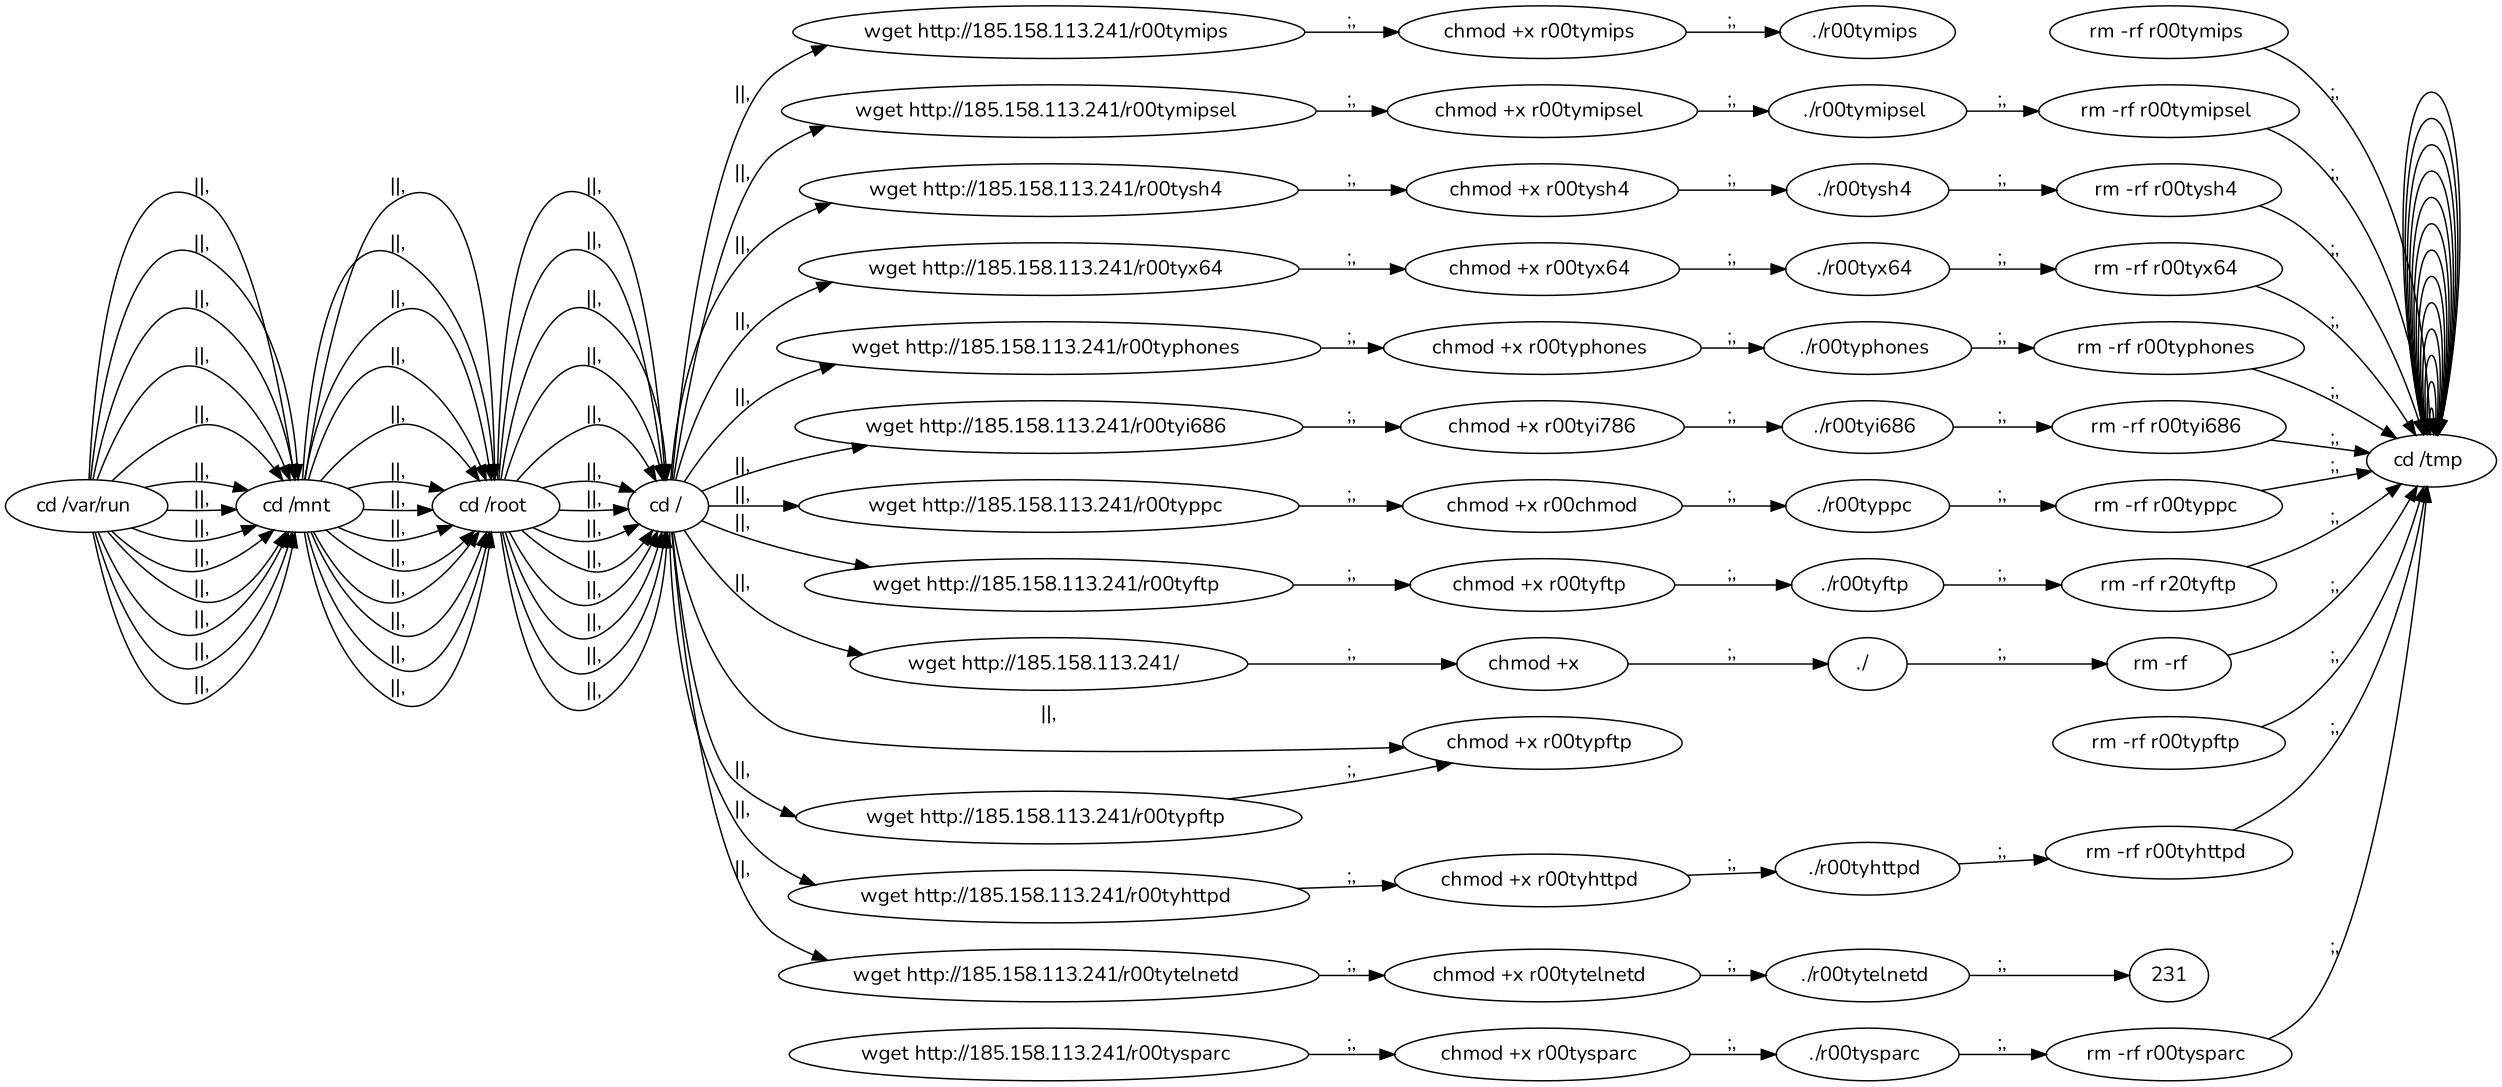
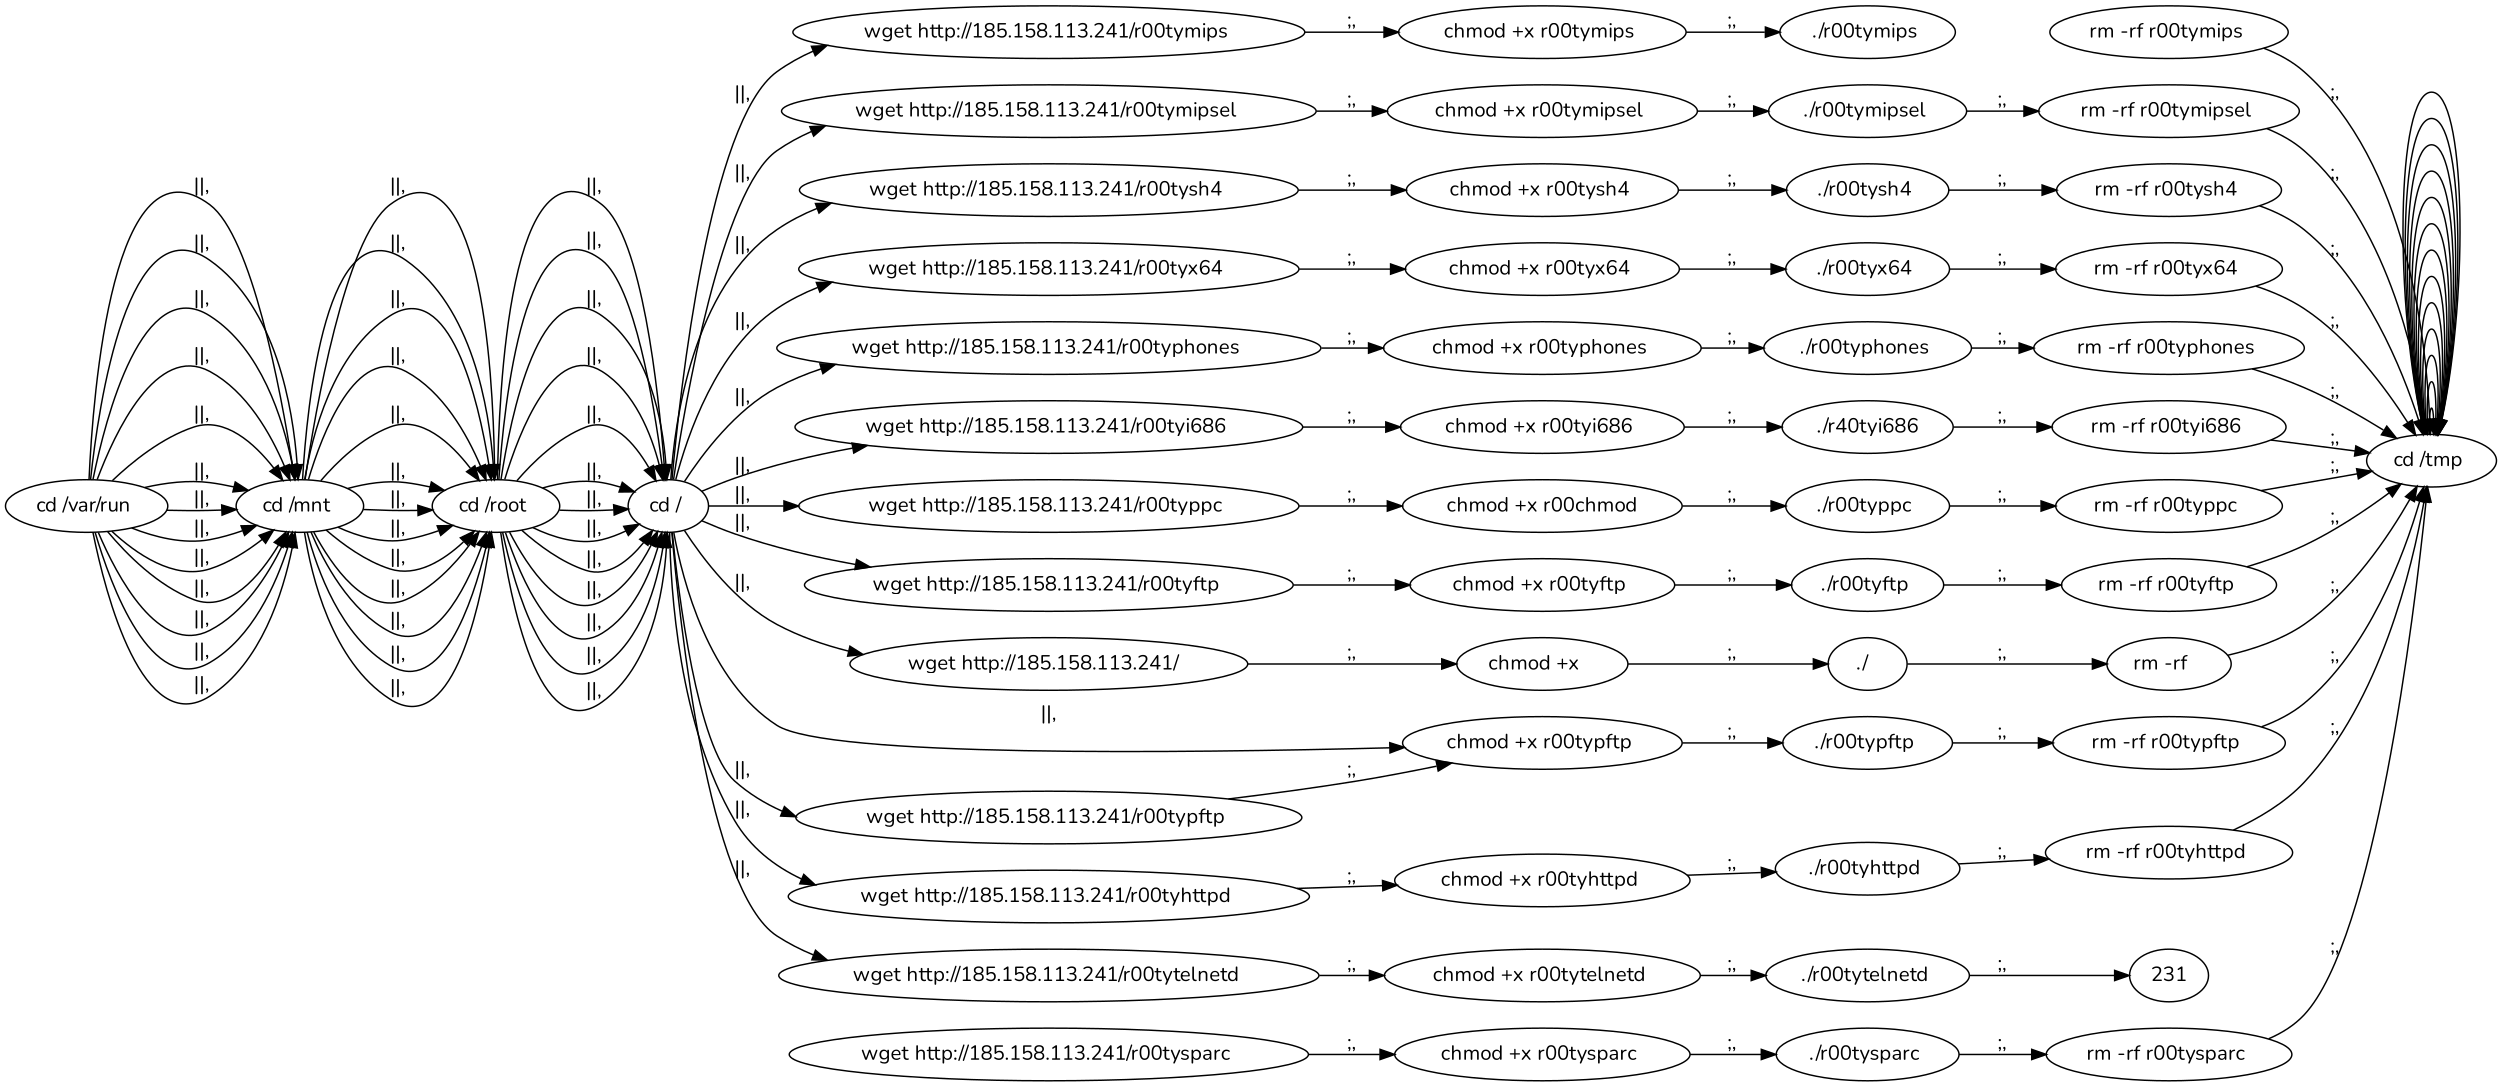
(1542, 427) -> (1542, 427)
(1868, 427) -> (1868, 427)
(2169, 585) -> (2169, 585)
none -> (1868, 743)
